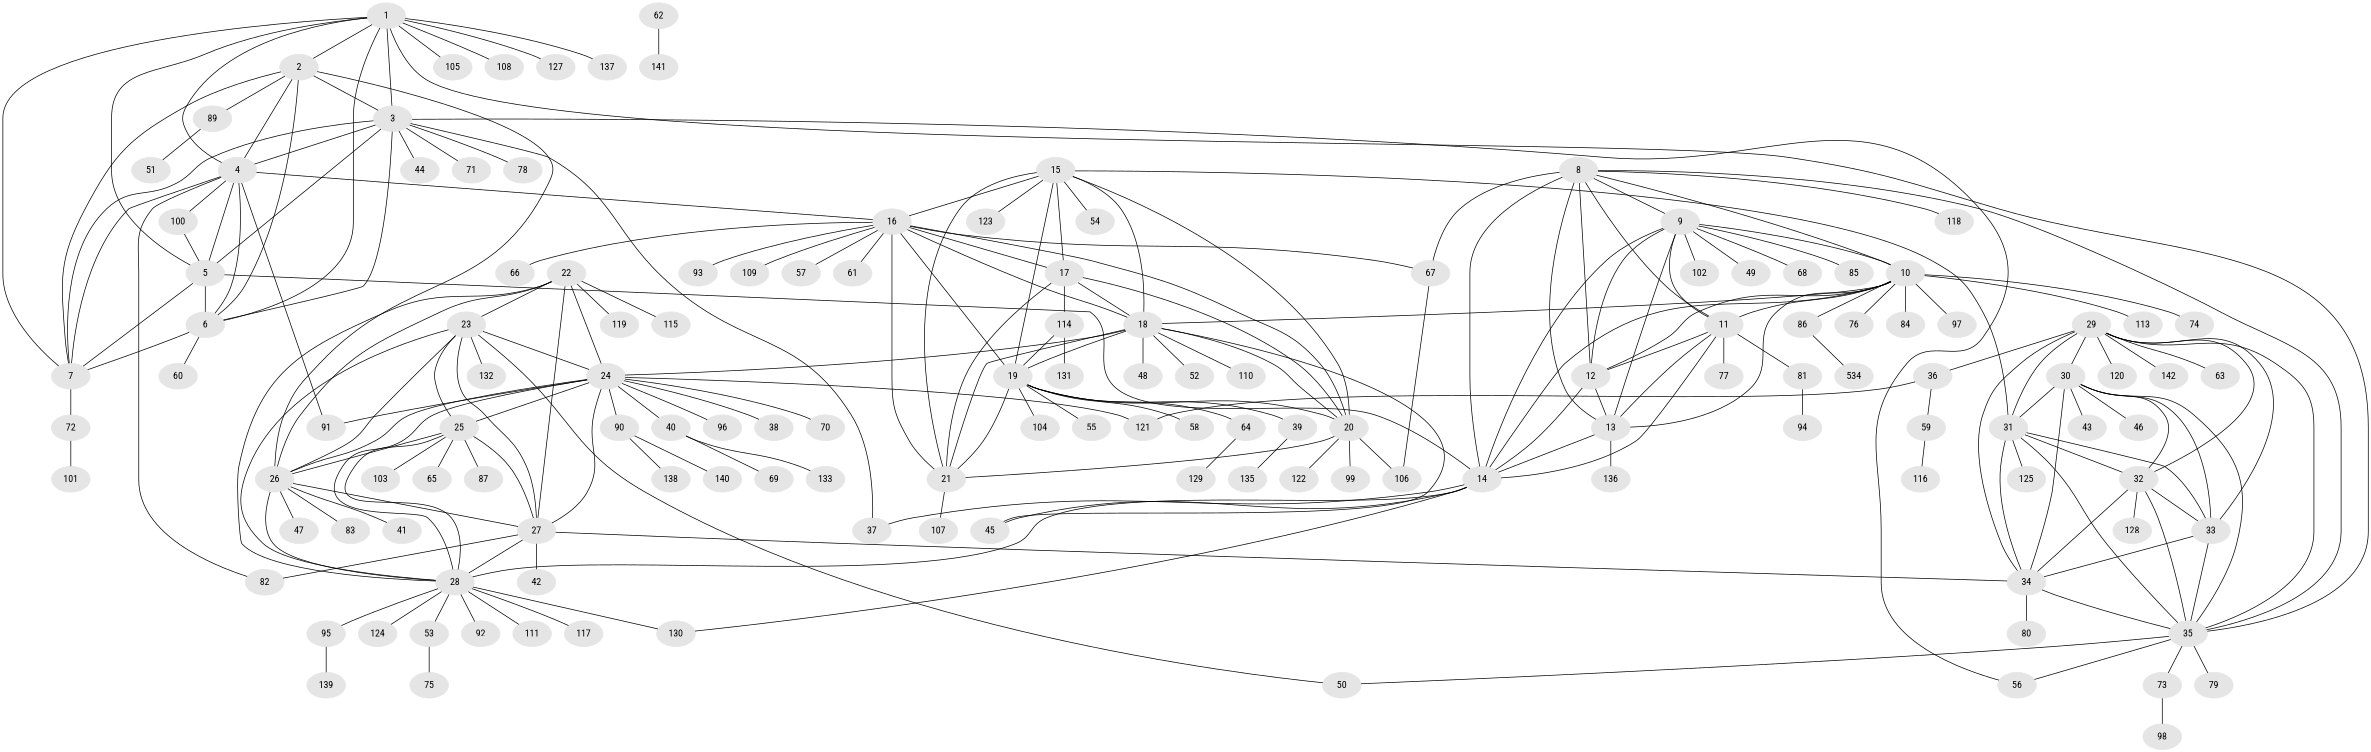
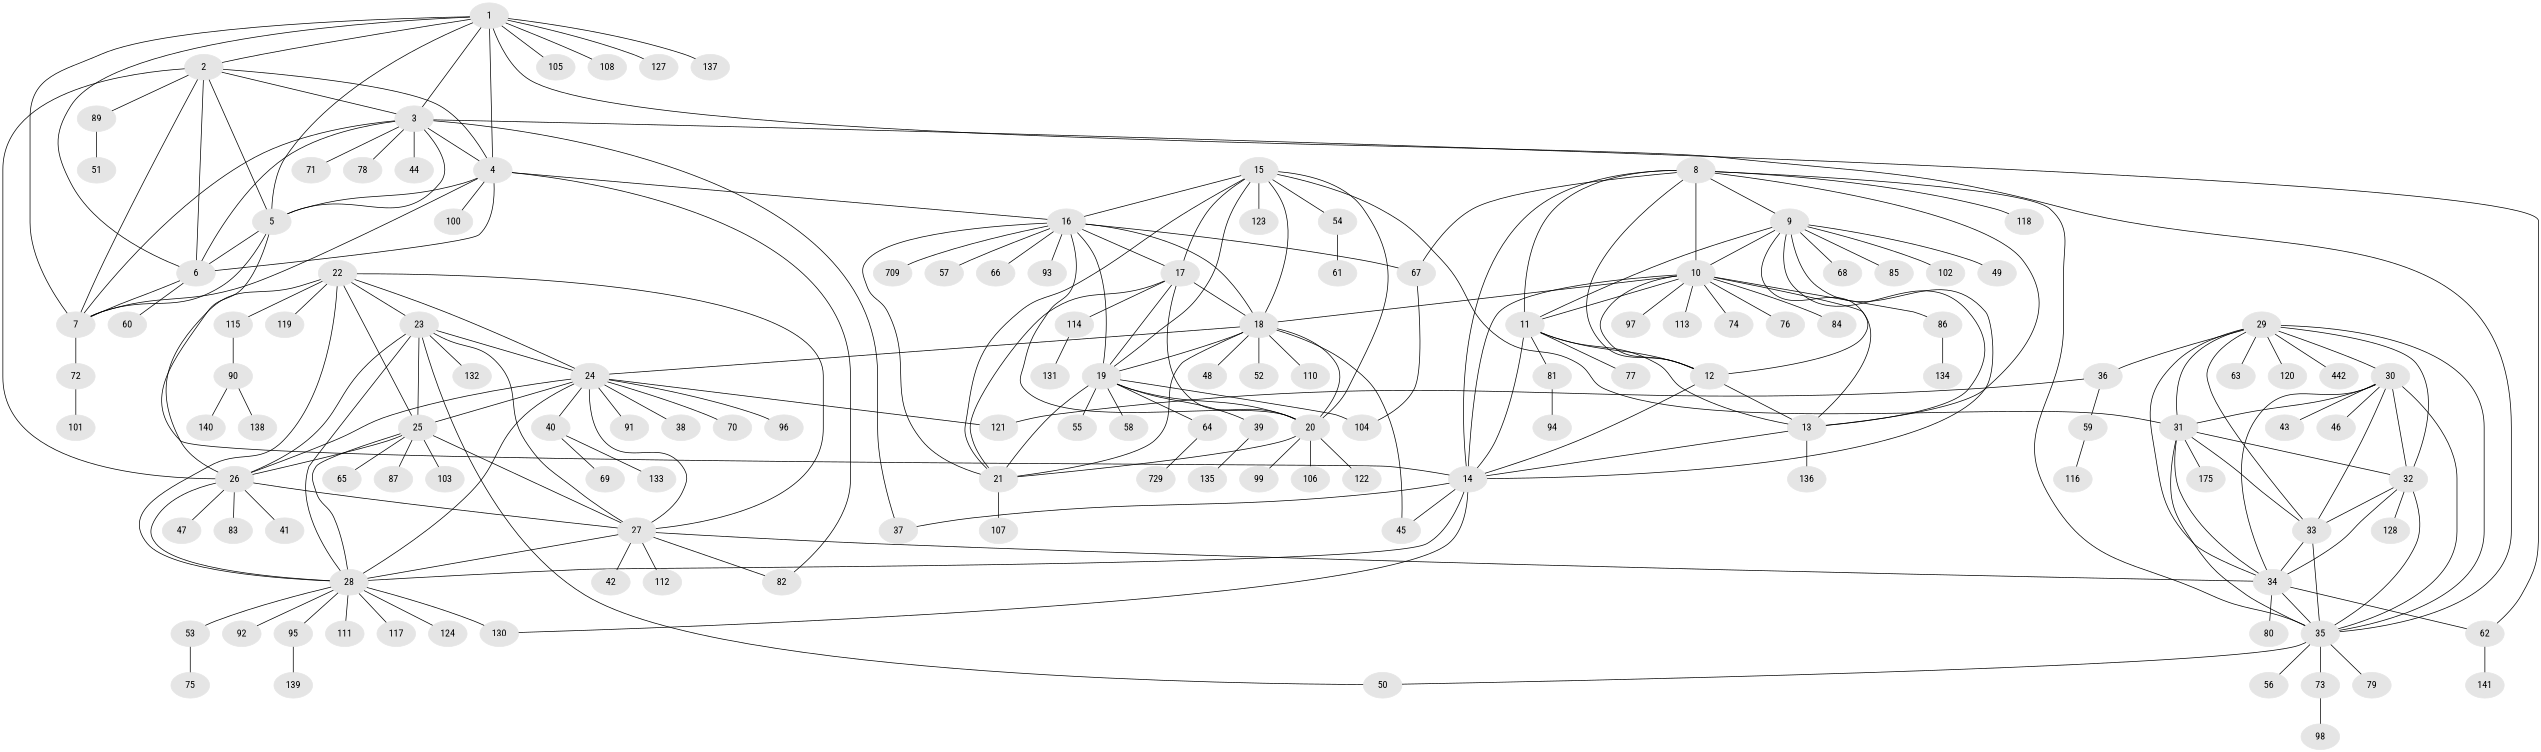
(1515, 151) -> (1821, 161)
(872, 247) -> (1338, 248)
(192, 248) -> (238, 144)
(750, 273) -> (893, 273)
(280, 293) -> none
none -> (376, 347)
(1033, 356) -> (1141, 325)
(1416, 376) -> (1419, 362)
(1854, 376) -> (1943, 376)
(2169, 376) -> (2339, 376)
(613, 402) -> (233, 351)
(1196, 479) -> (1156, 479)
(2026, 479) -> (2206, 479)
none -> (662, 582)
none -> (2379, 608)
